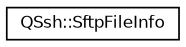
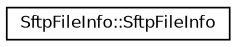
(93, 24) -> (118, 24)
